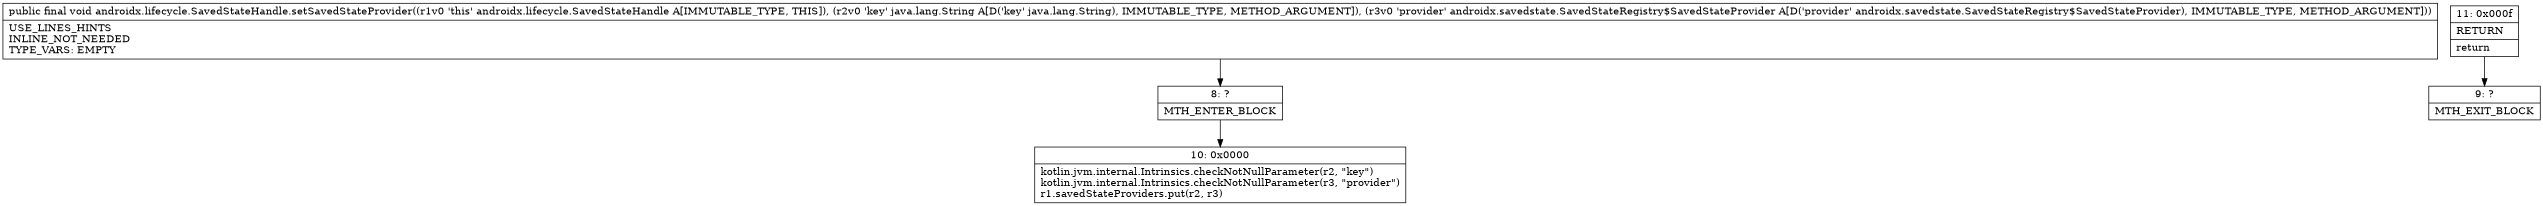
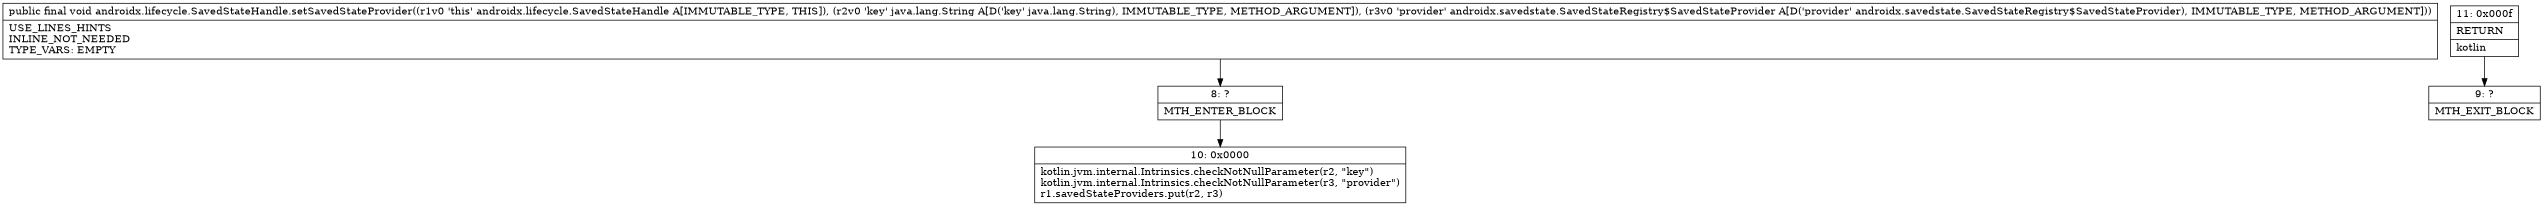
(2473, 48) -> (2471, 48)
